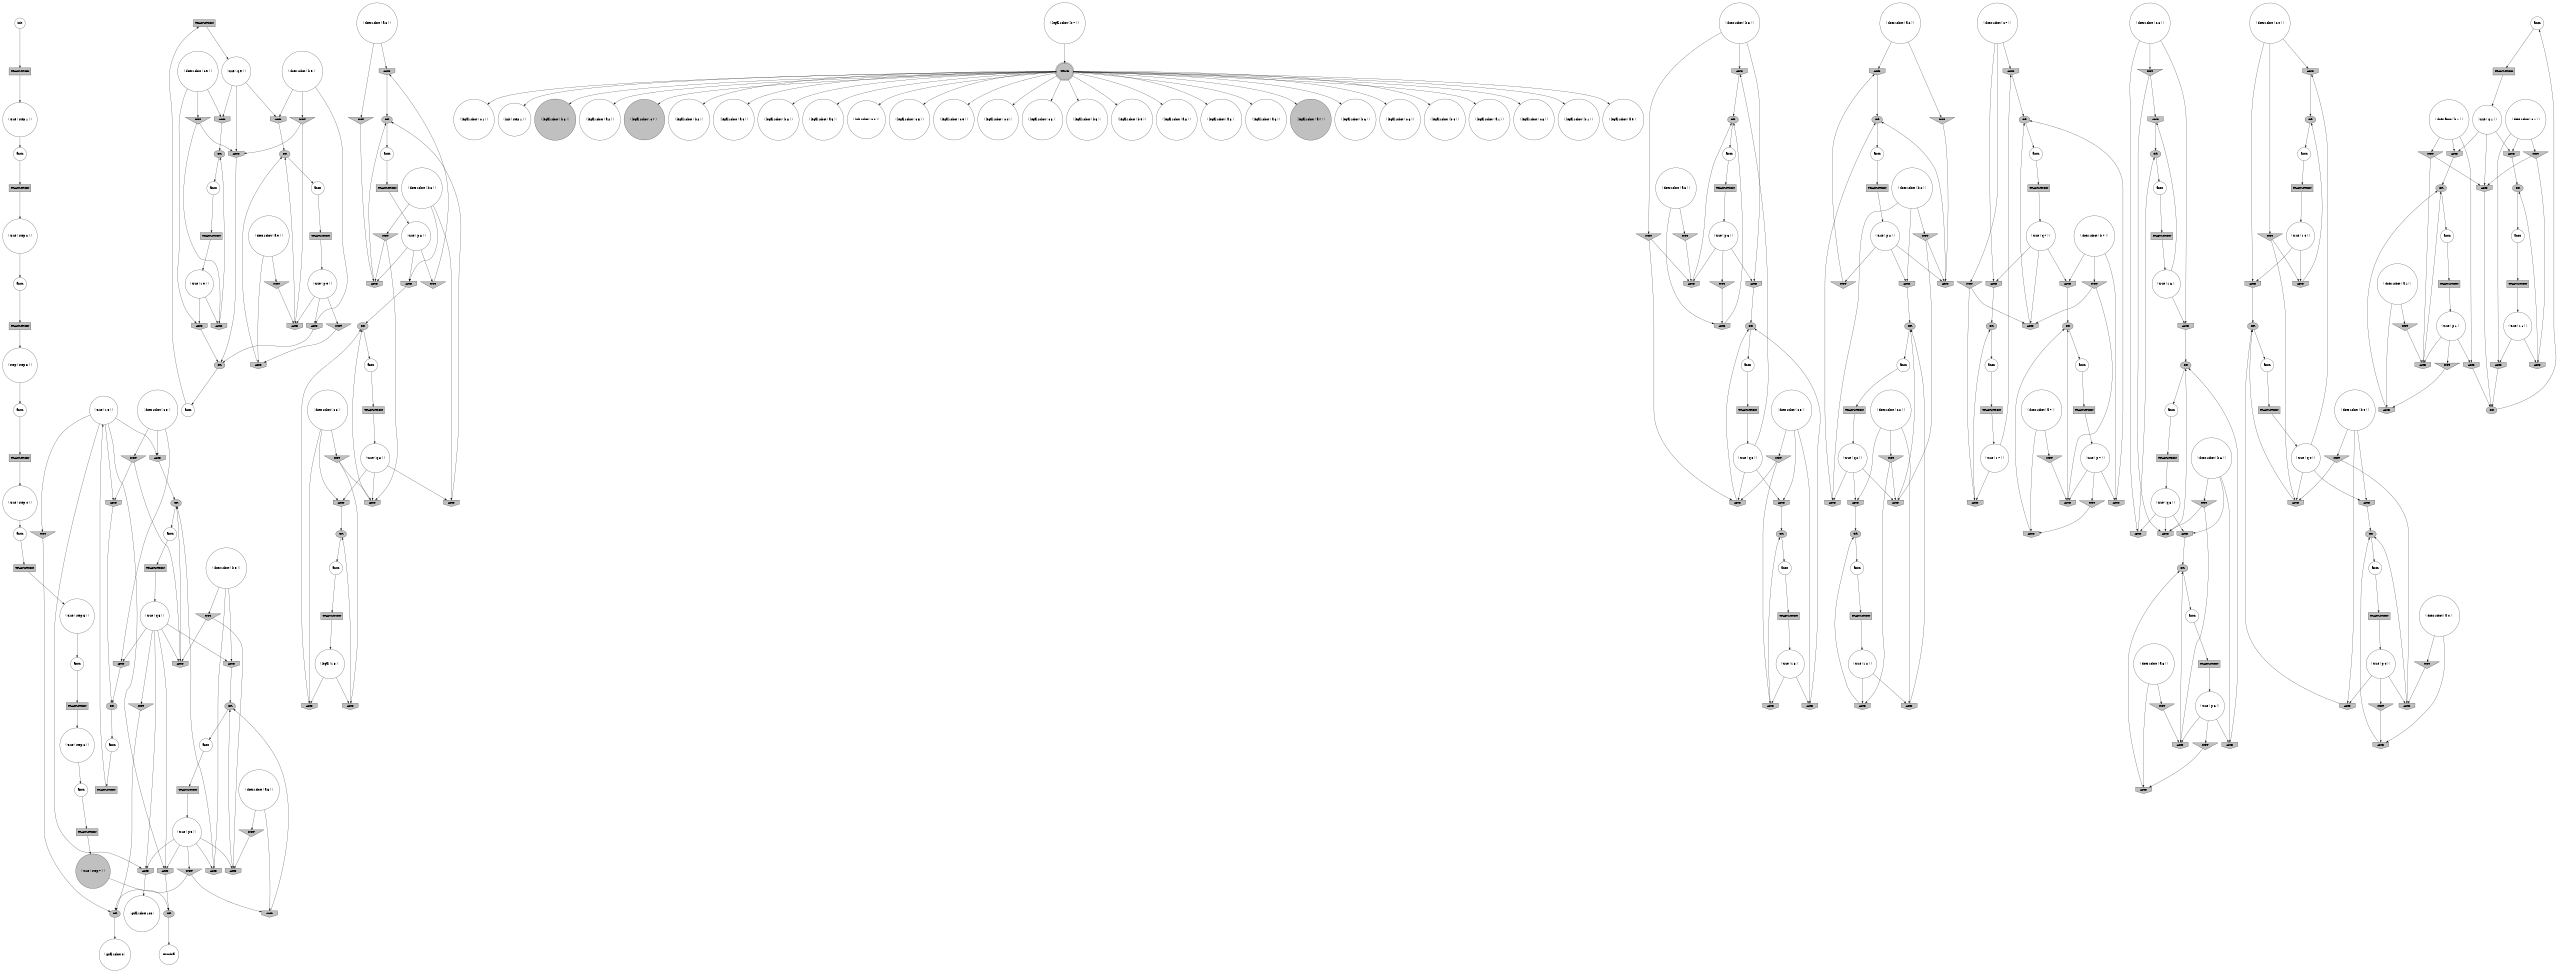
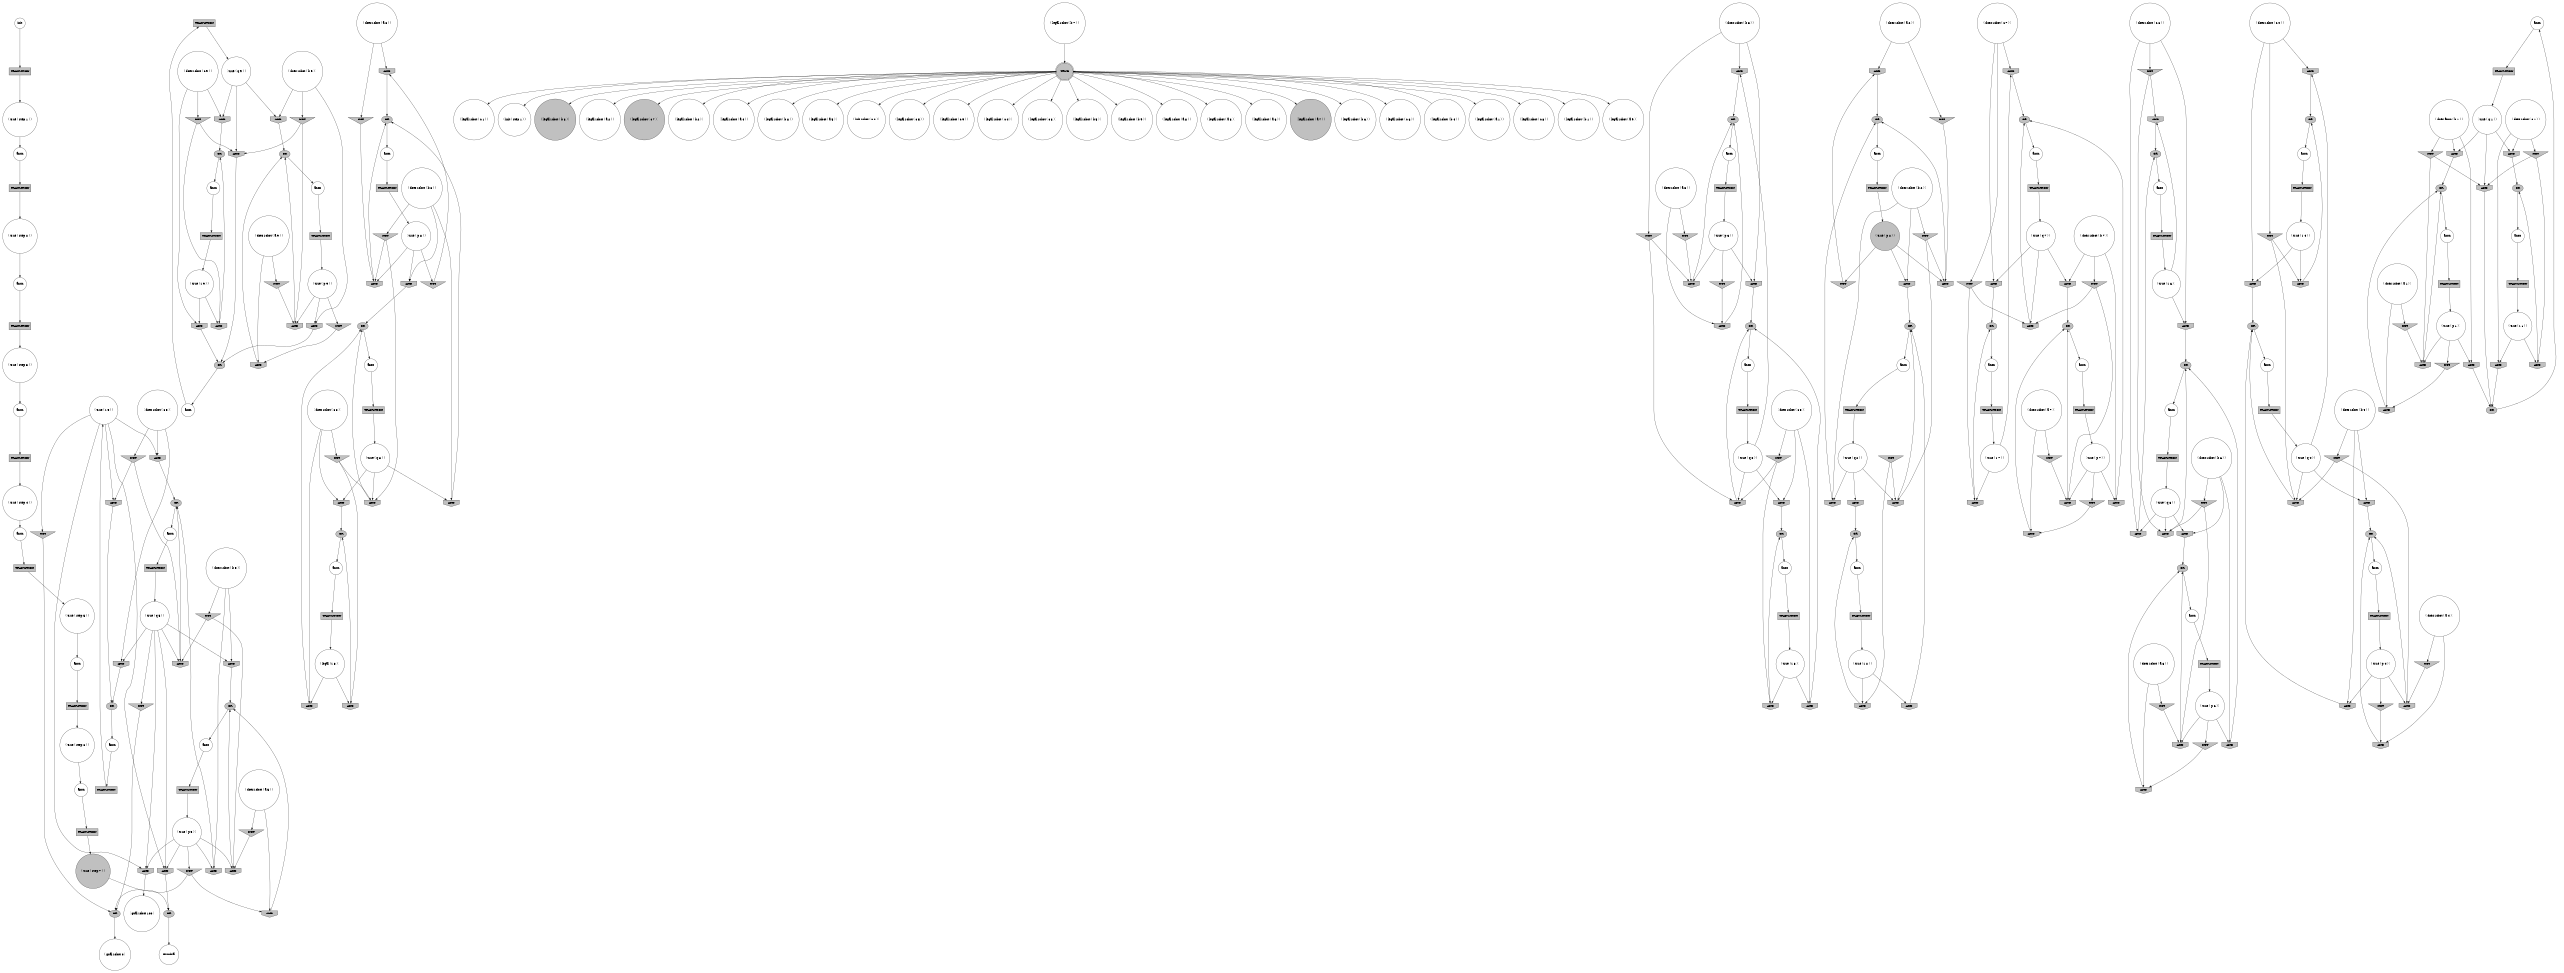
(1253, 75) -> (1255, 75)
(1885, 236) -> (1885, 236)
(20, 365) -> (20, 365)
(1891, 410) -> none
